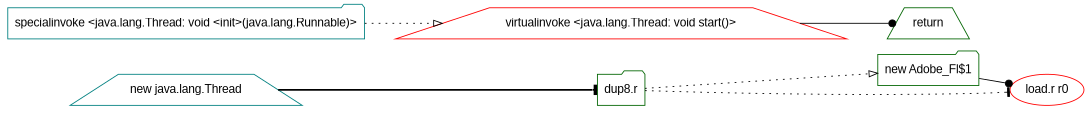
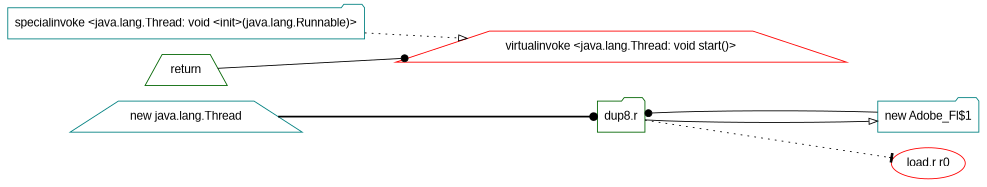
(844, 23) -> (309, 63)
(928, 70) -> (928, 117)
(757, 81) -> (757, 122)
(992, 81) -> (765, 111)
(435, 90) -> (434, 117)
